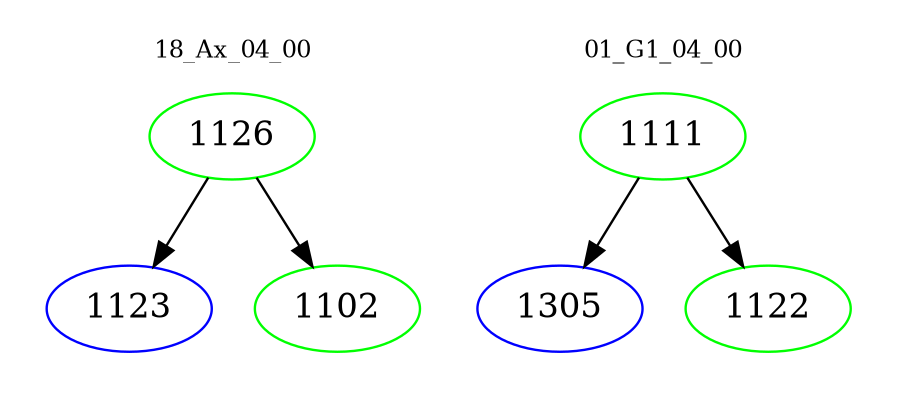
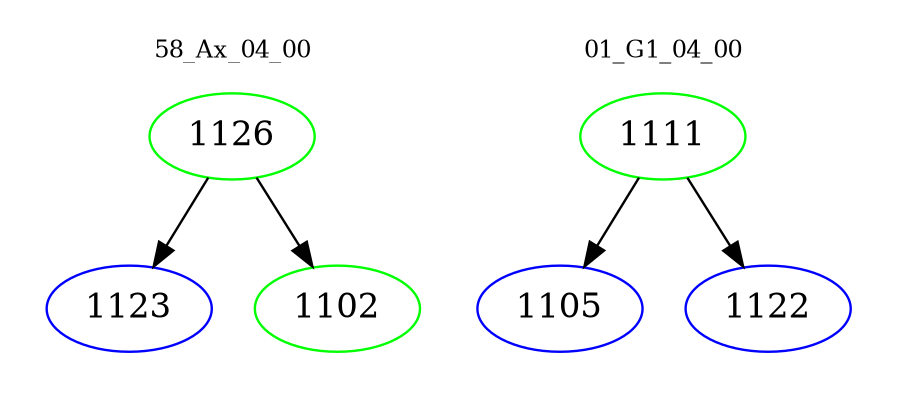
(233, 51) -> (233, 51)
(560, 309) -> (560, 309)
(768, 309) -> (768, 309)
